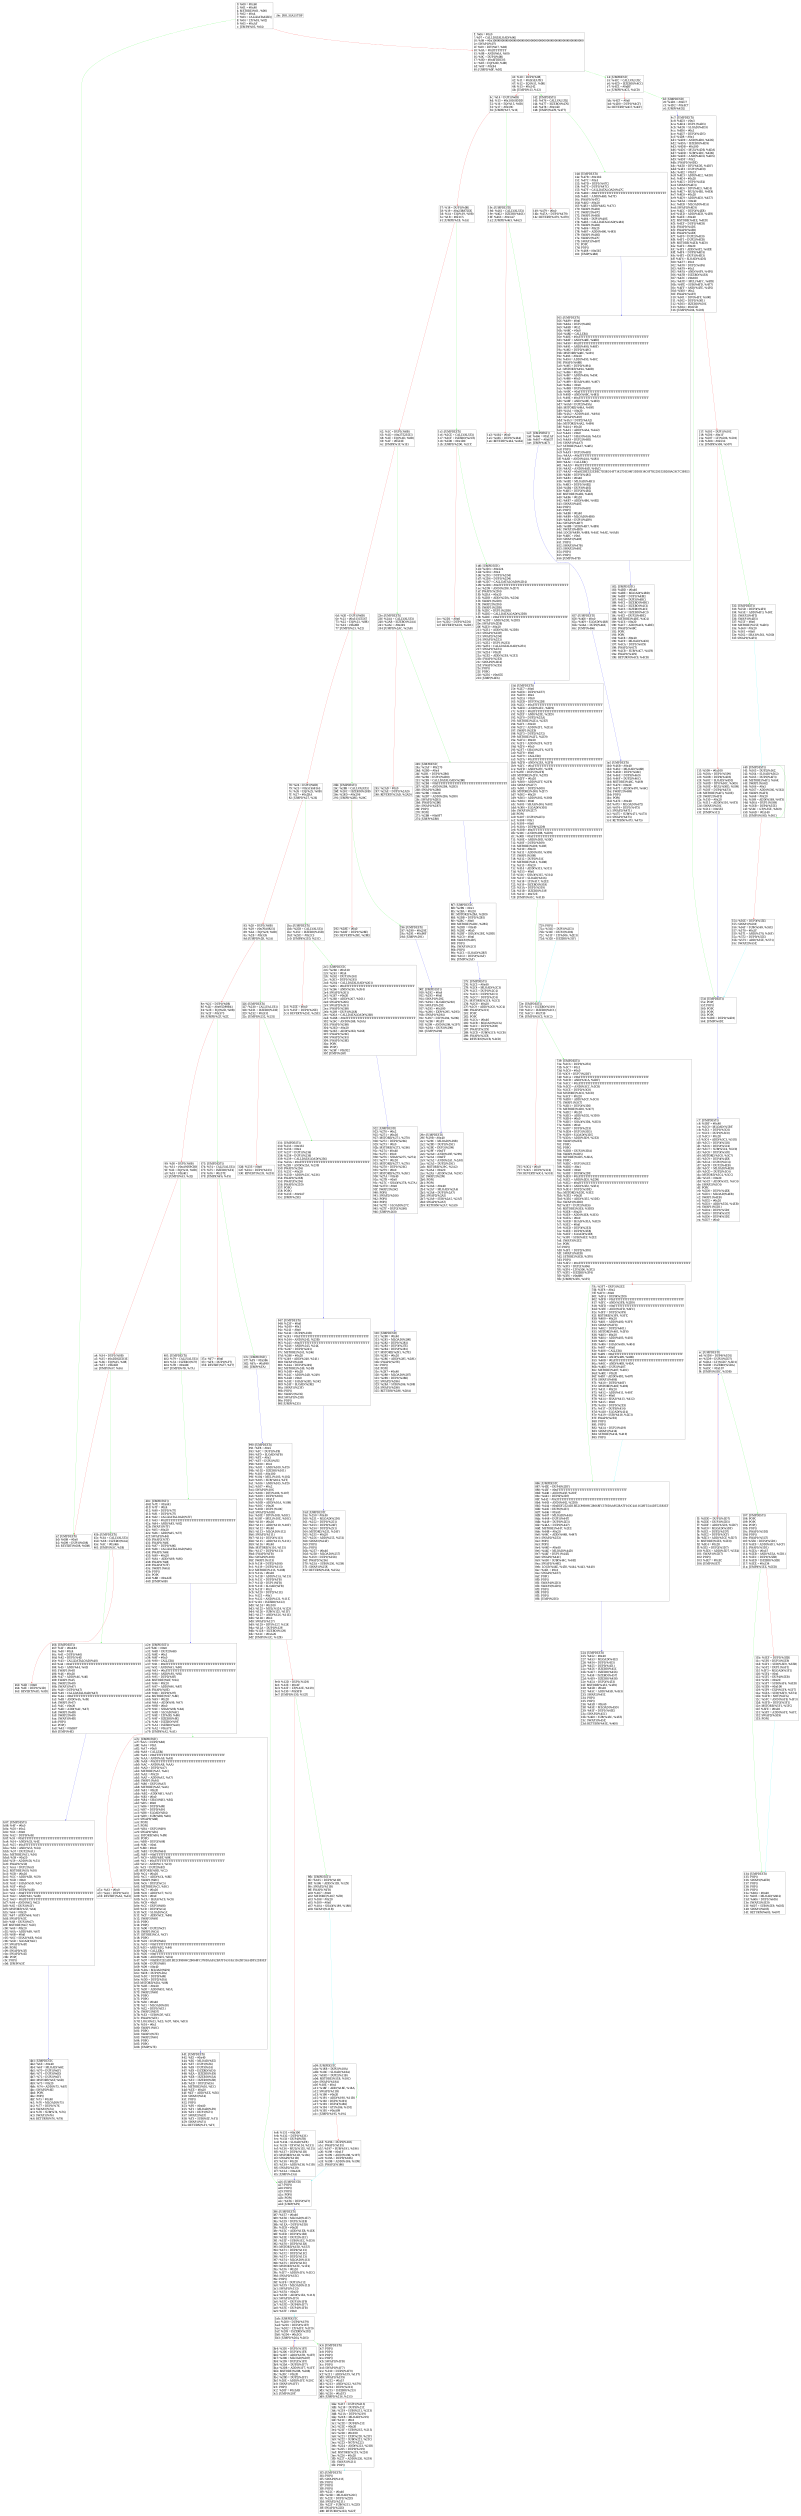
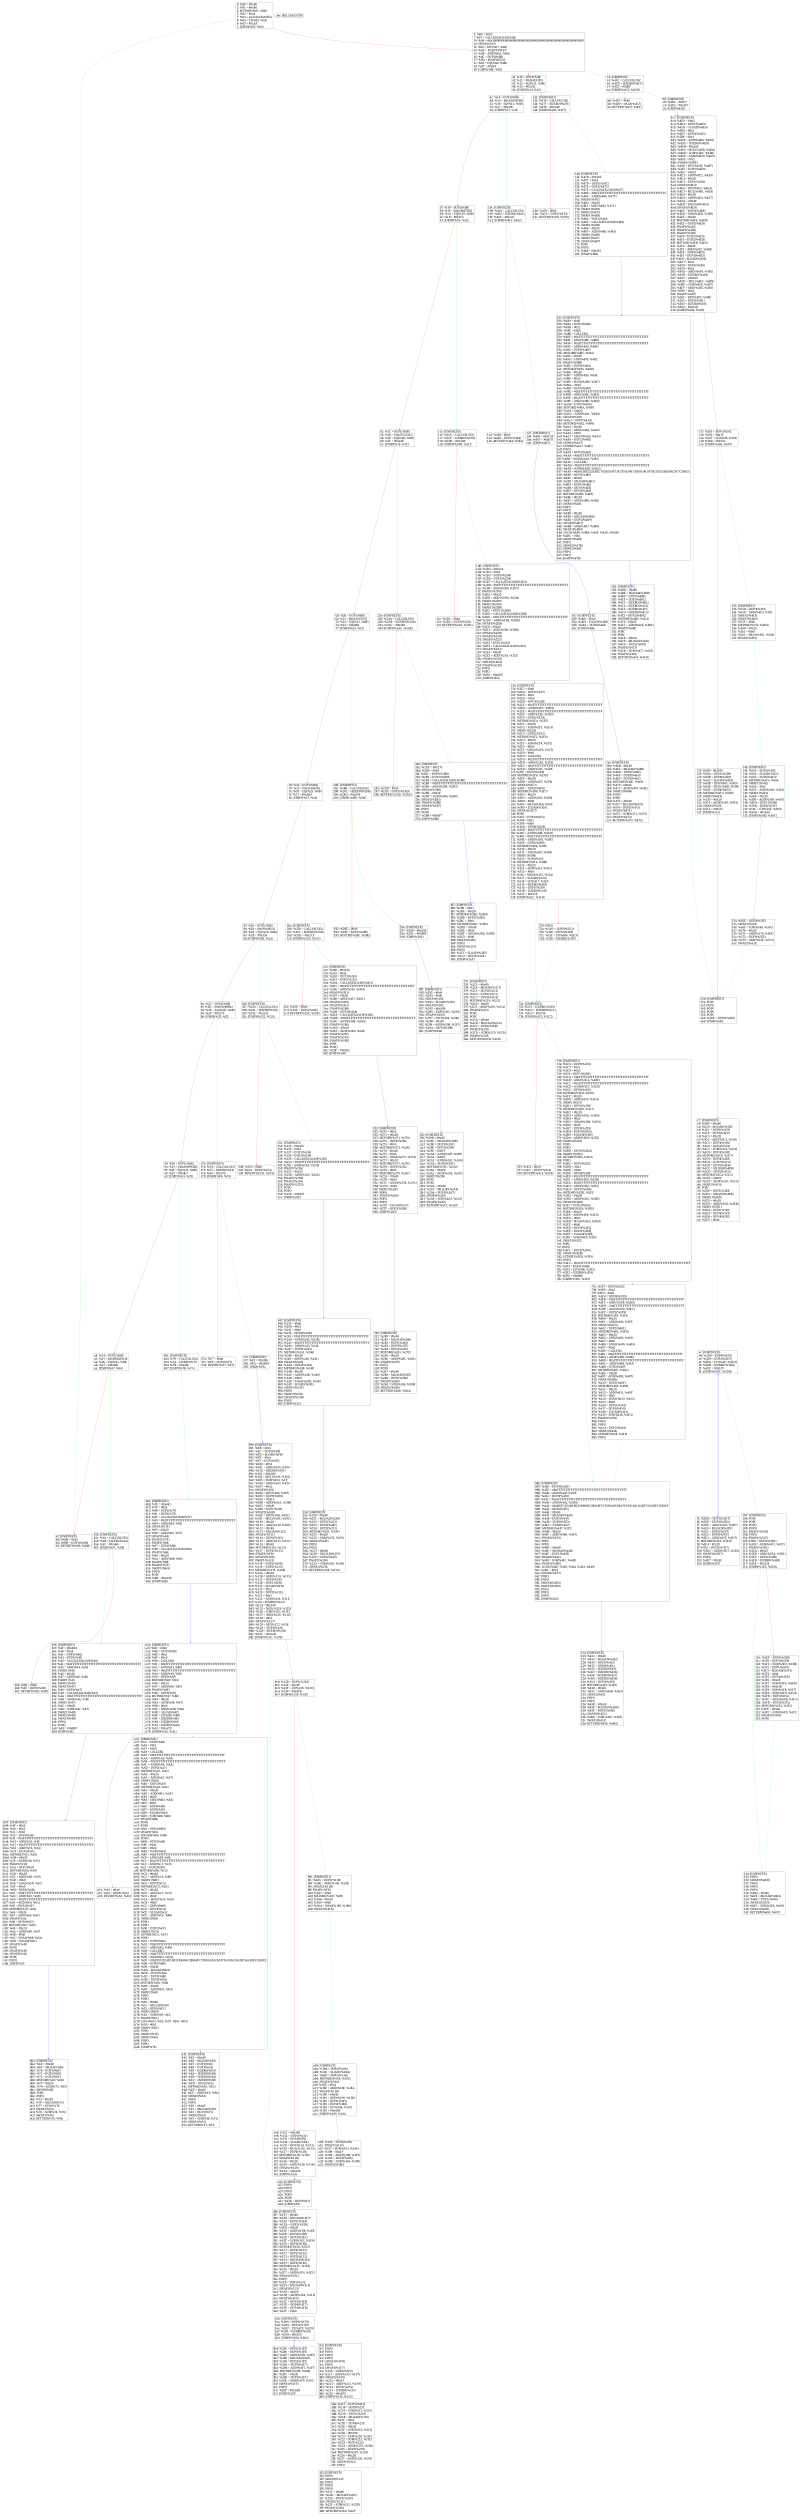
(625, 104) -> (625, 104)
